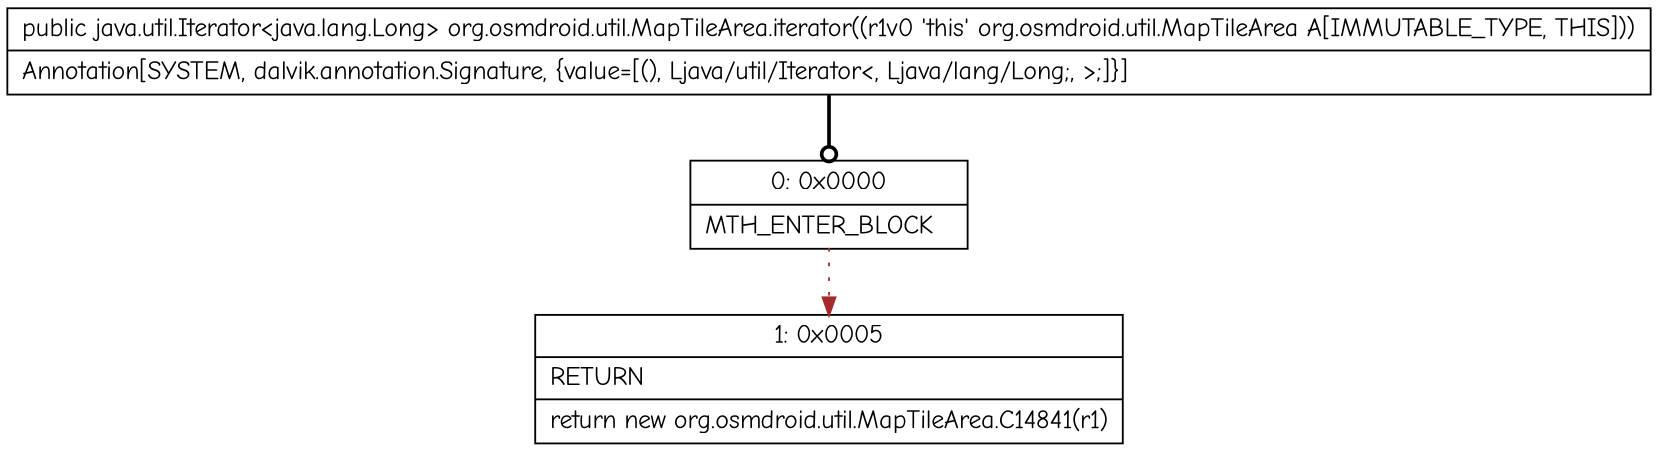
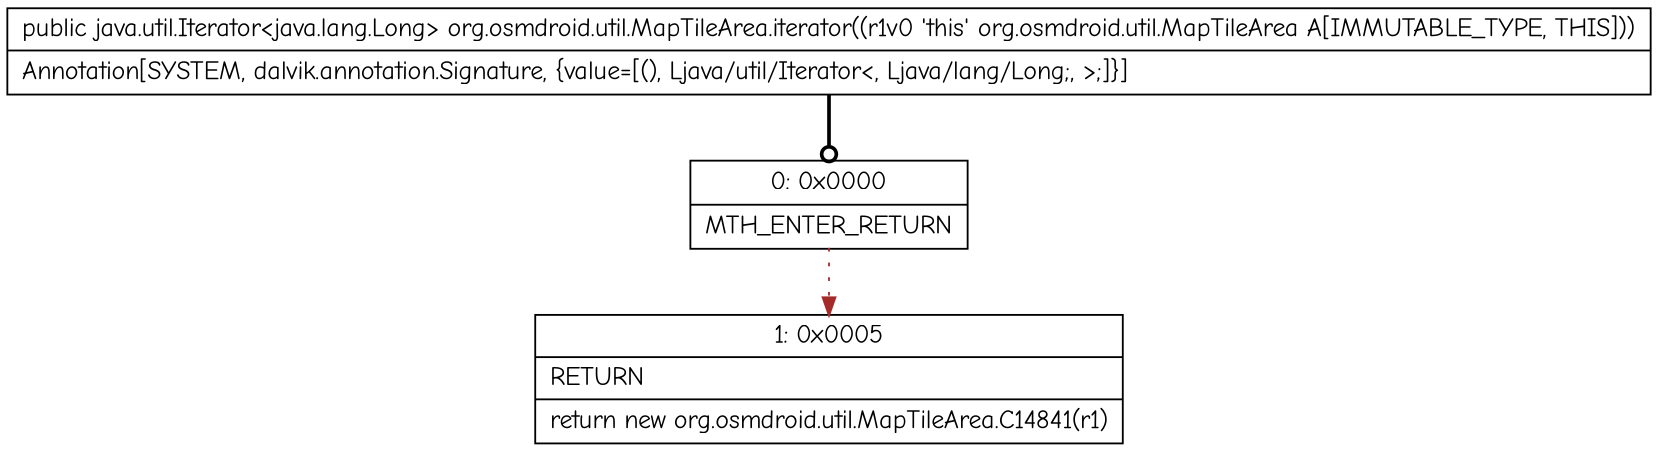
(819, 226) -> (829, 226)
